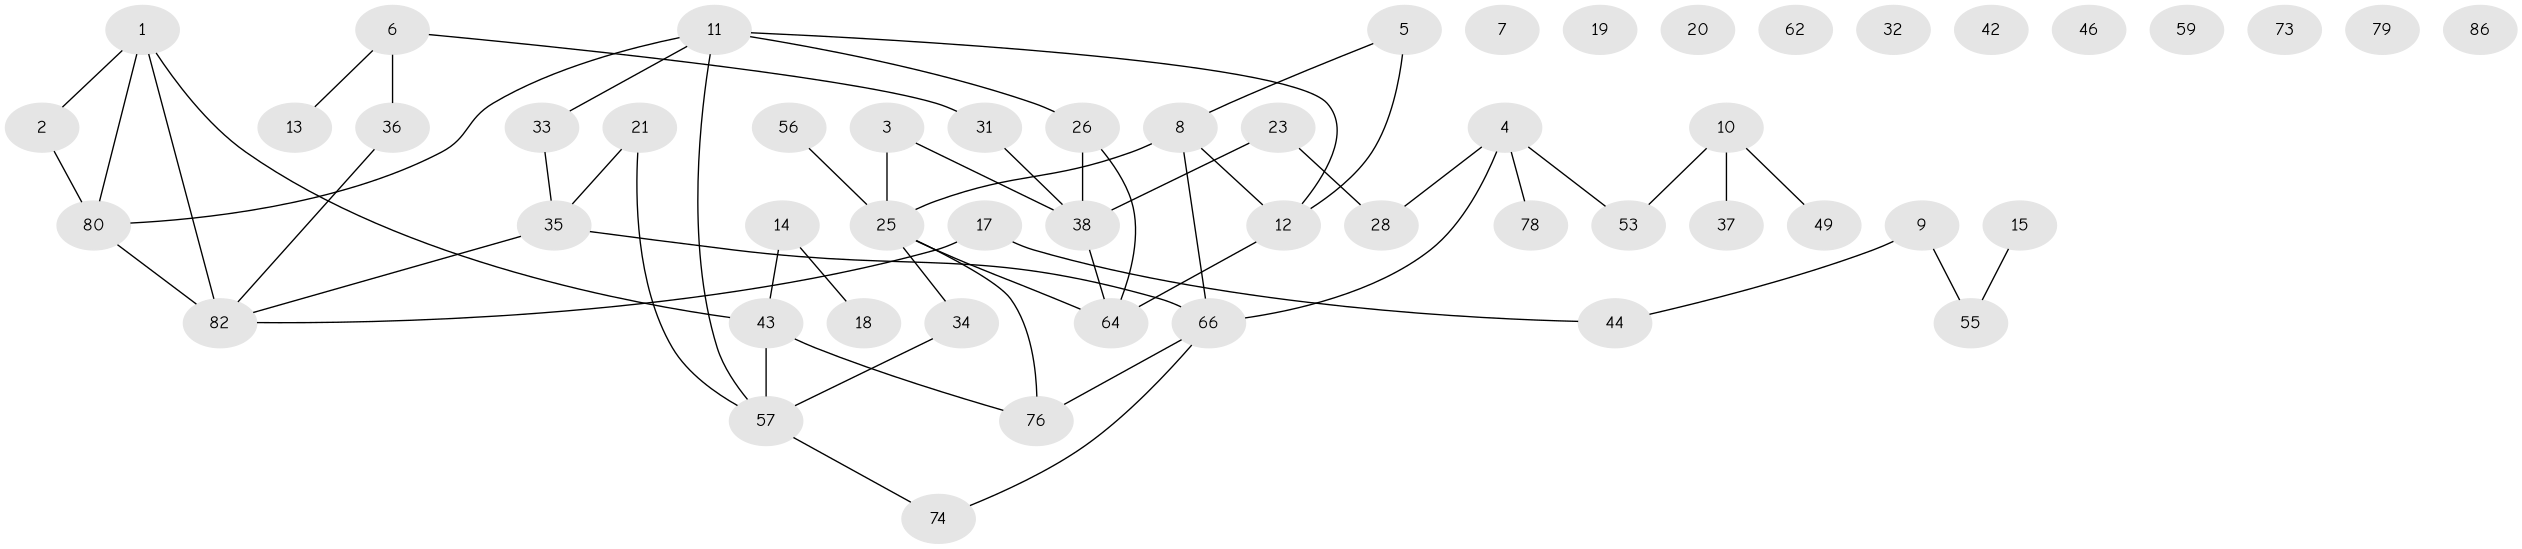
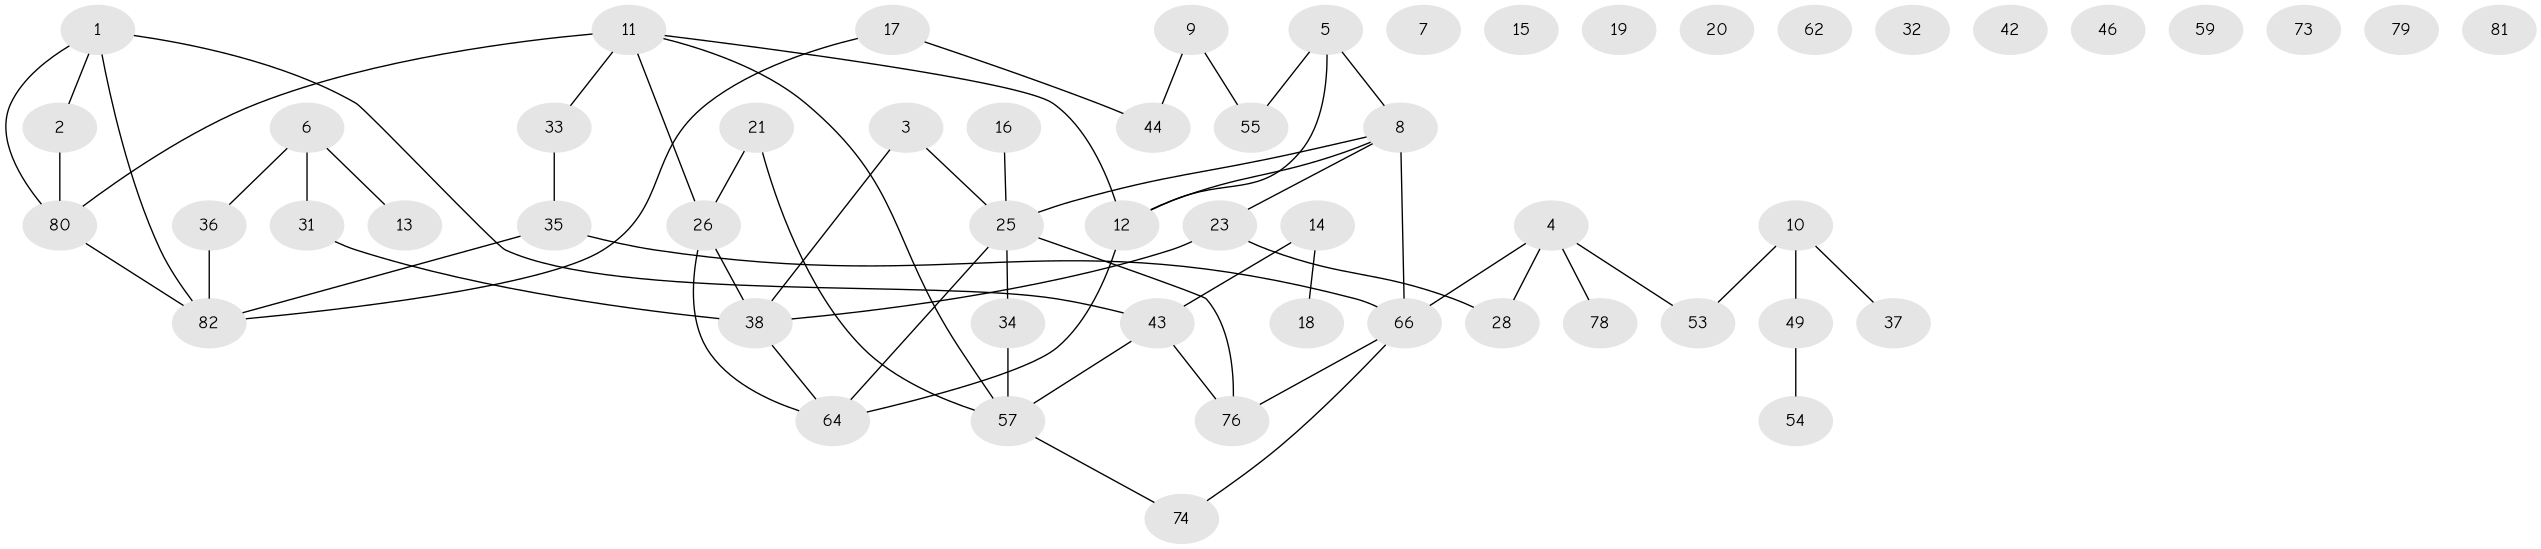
(2480, 30) -> (2499, 30)
(789, 128) -> (1004, 128)
(597, 177) -> (730, 177)
none -> (1310, 177)
(1995, 274) -> (1288, 79)
none -> (1796, 421)
